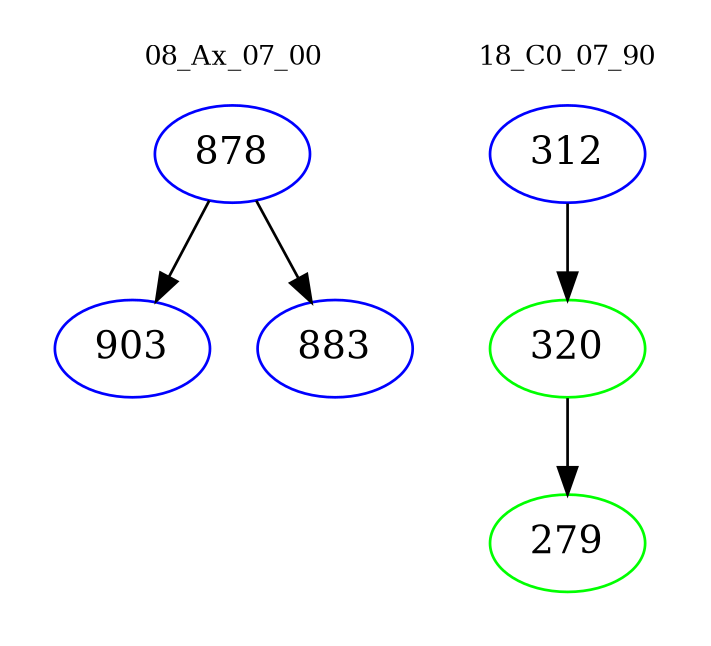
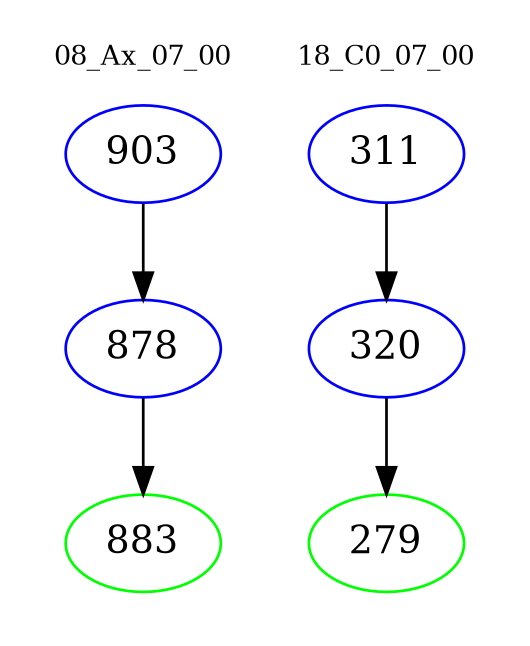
(568, 58) -> (386, 58)
(568, 154) -> (386, 154)
(189, 239) -> (143, 238)
(335, 349) -> (143, 543)
(568, 349) -> (386, 349)
